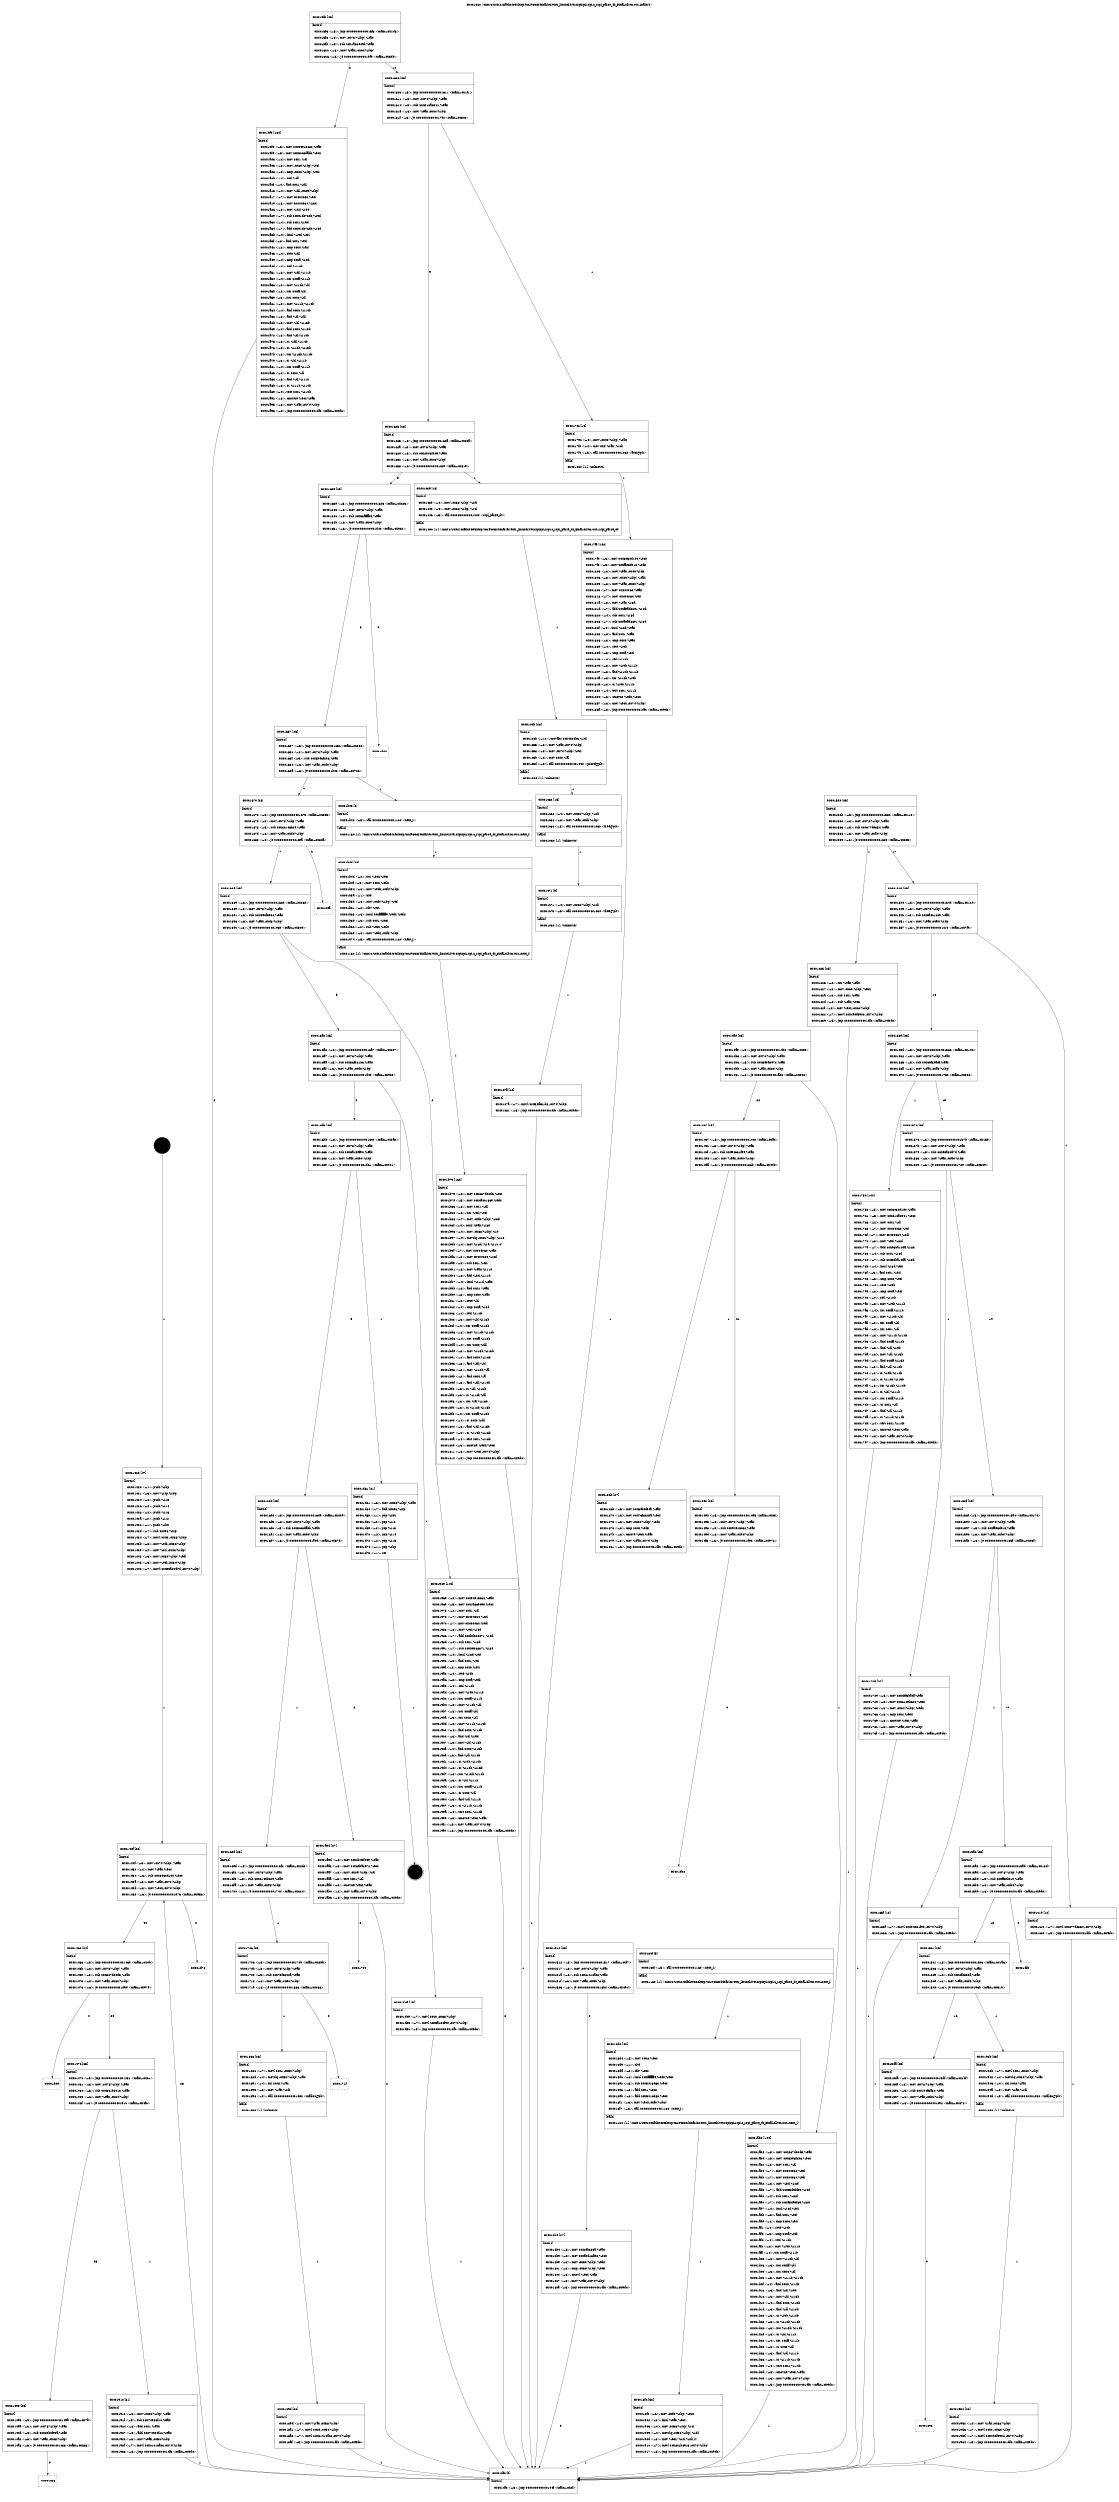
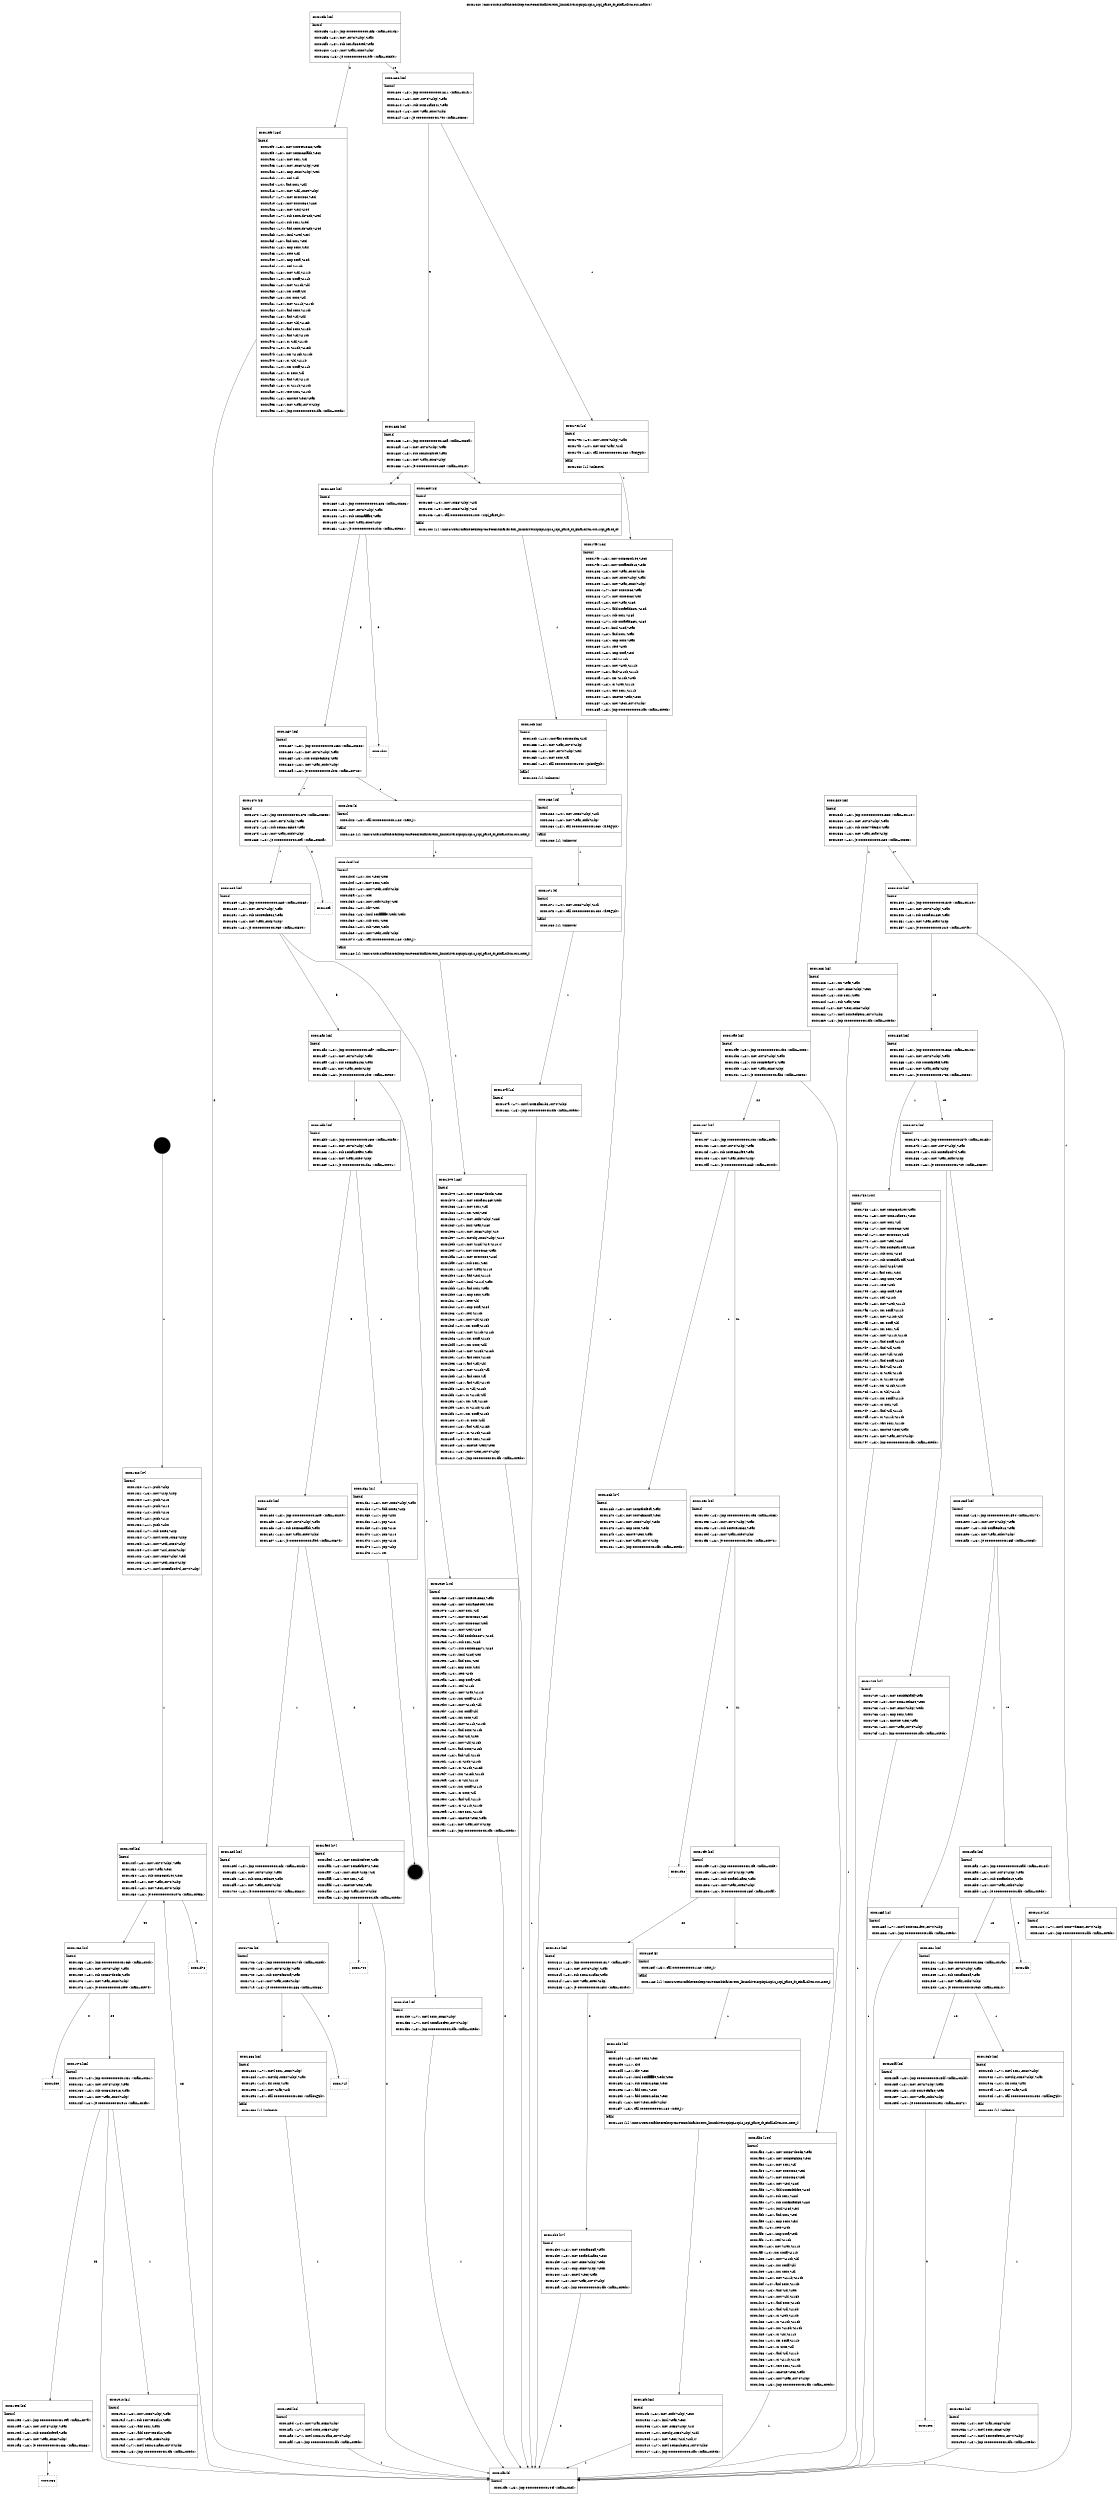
none -> (735, 1872)
(335, 2476) -> (120, 2463)
